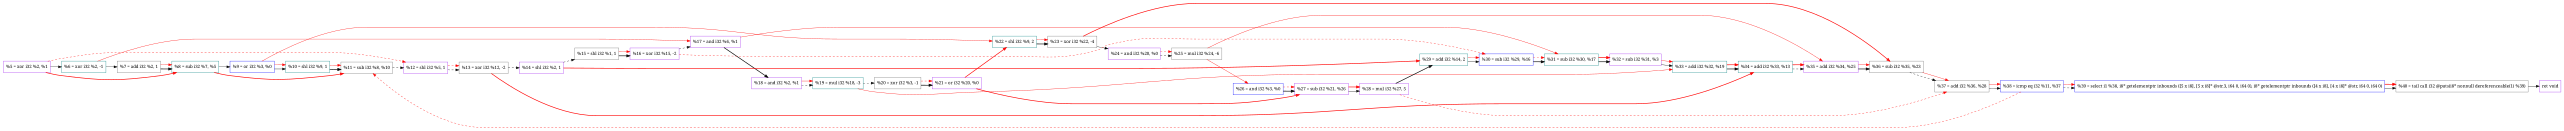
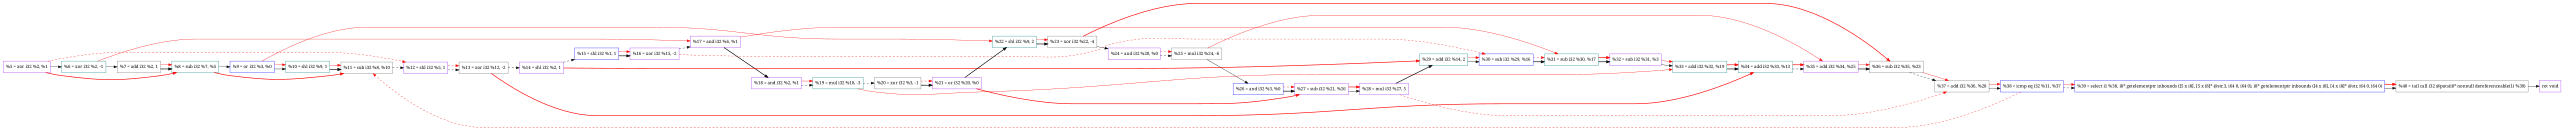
(597, 54) -> (597, 54)
(984, 63) -> (984, 63)
(1226, 71) -> (1226, 71)
